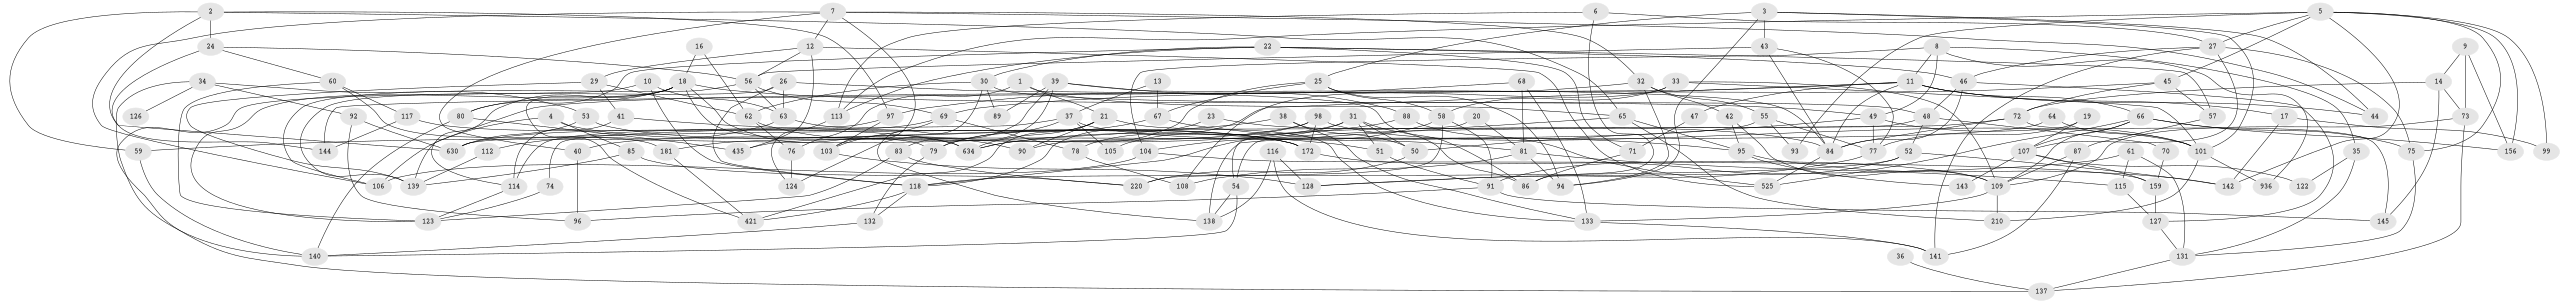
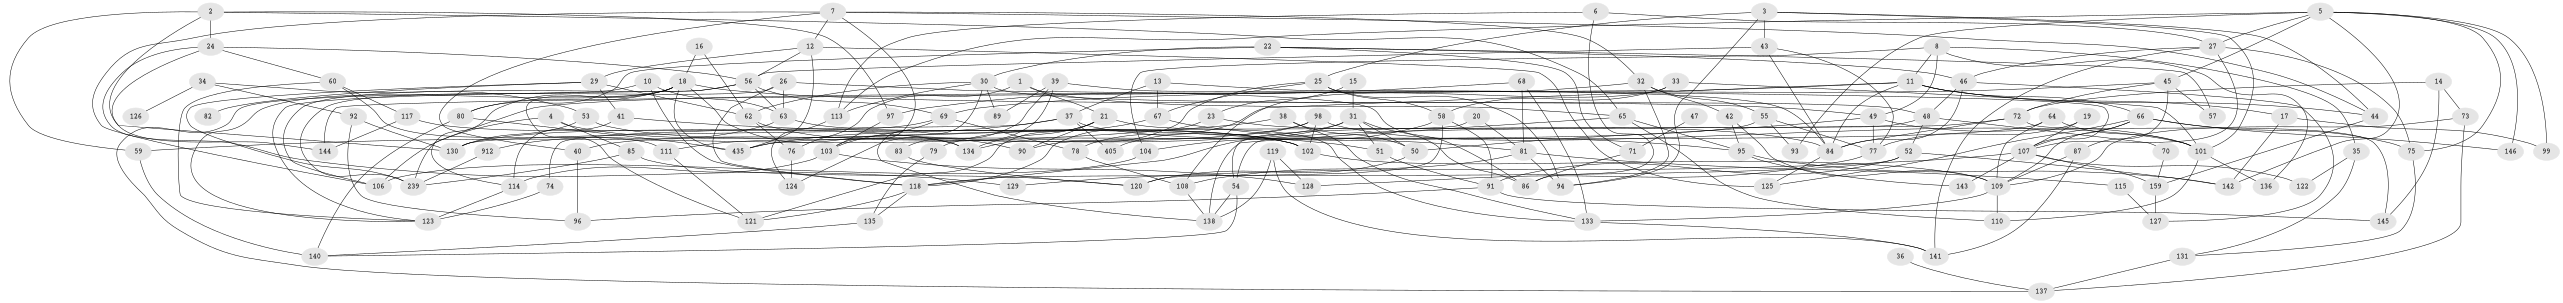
(2465, 47) -> none
(996, 68) -> (909, 95)
none -> (1353, 82)
none -> (1815, 95)
(1766, 96) -> none
(1913, 97) -> (2013, 138)
none -> (208, 117)
(1407, 117) -> none
(689, 130) -> (671, 170)
(2144, 132) -> (2159, 125)
(1001, 134) -> (903, 132)
(796, 138) -> (678, 125)
(452, 152) -> (452, 152)
(487, 152) -> (487, 152)
(666, 152) -> (666, 152)
(969, 152) -> (969, 152)
(1111, 152) -> (1111, 152)
(1273, 152) -> (1273, 152)
(1308, 152) -> (1308, 152)
(2131, 152) -> none
(2511, 152) -> (2511, 152)
(1653, 162) -> (2265, 152)
(413, 187) -> (413, 187)
none -> (1013, 187)
(1136, 187) -> (1136, 187)
(1767, 187) -> (1767, 187)
(2266, 187) -> (2266, 187)
(140, 200) -> none
none -> (1196, 204)
(669, 206) -> (307, 103)
(751, 222) -> (751, 222)
(870, 222) -> (870, 222)
(1997, 222) -> (1997, 222)
(2169, 239) -> none
